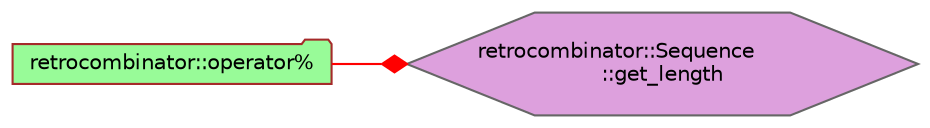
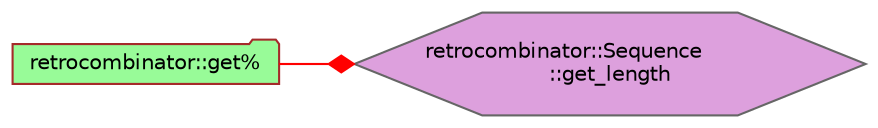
(172, 64) -> (146, 64)
